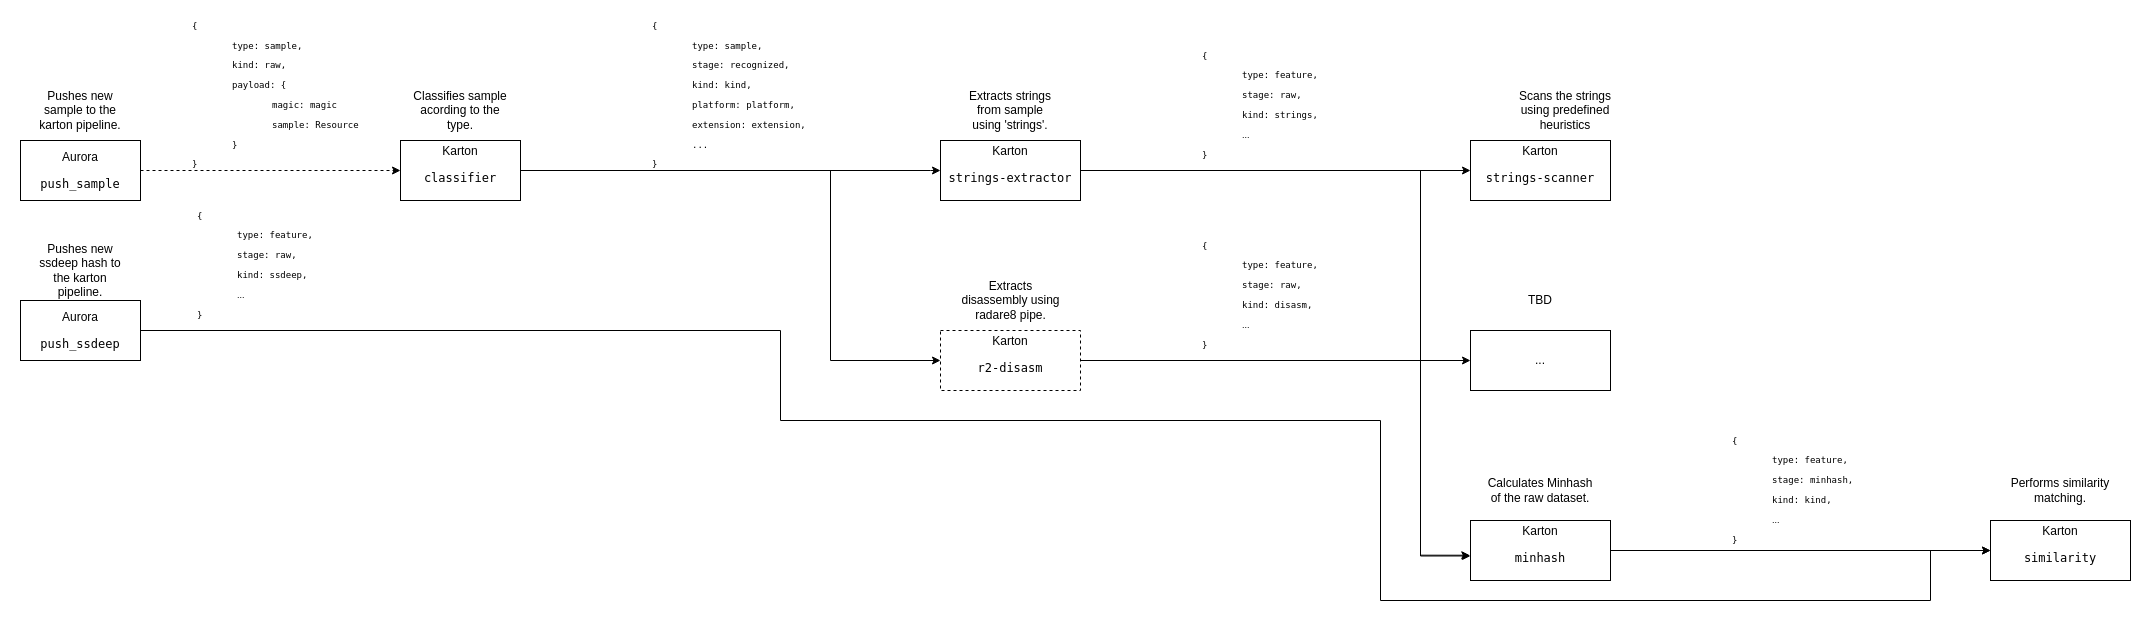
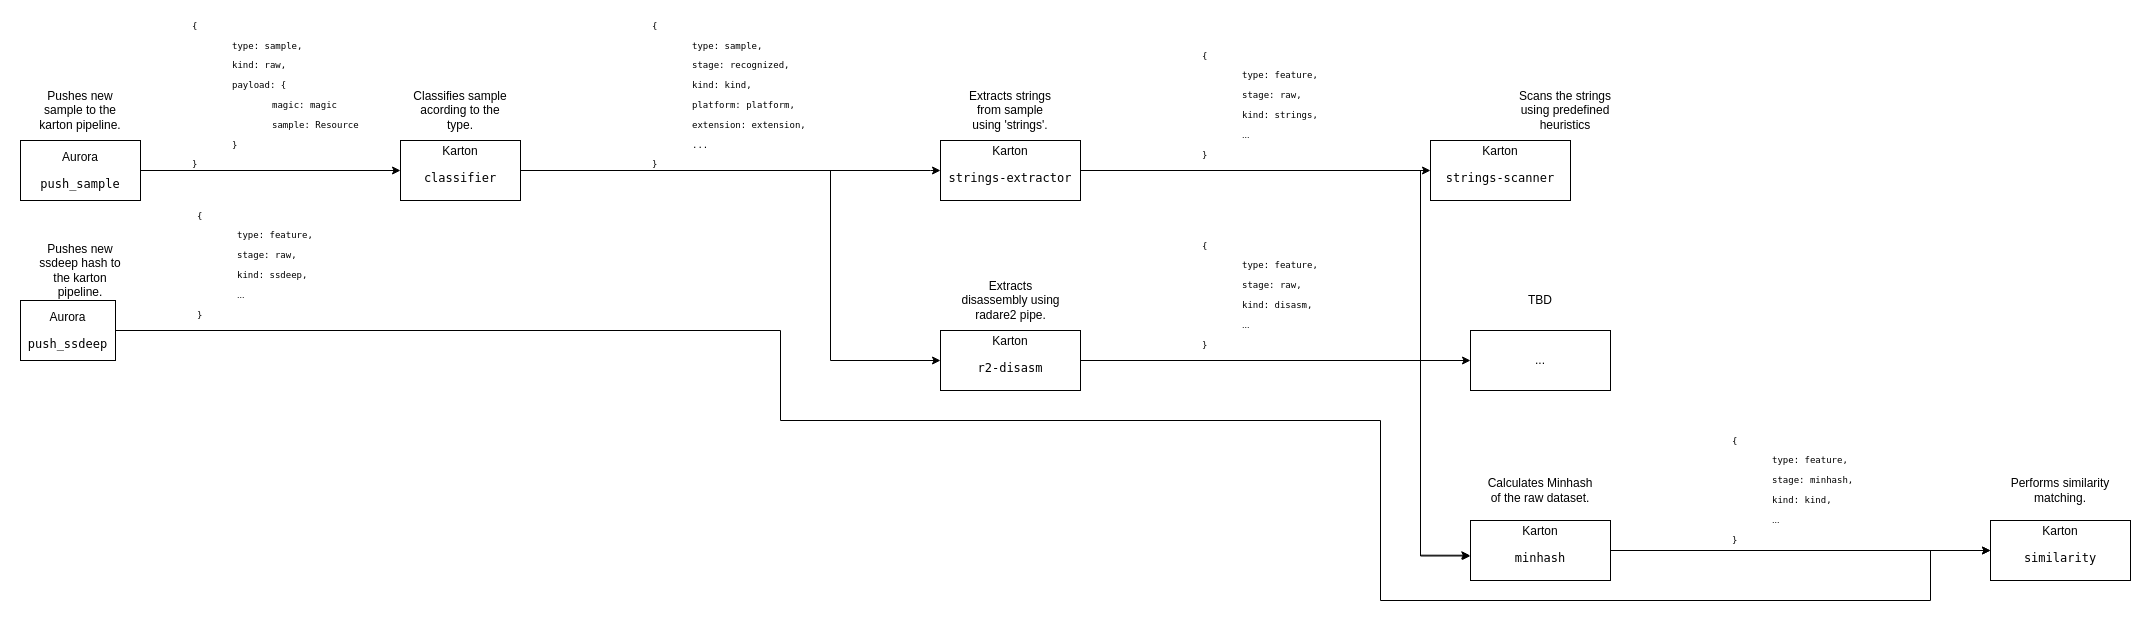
(268, 171) -> (268, 171)
(1541, 171) -> (1501, 171)
(1011, 301) -> (1011, 301)
(81, 331) -> (68, 331)
(1011, 361) -> (1011, 361)
